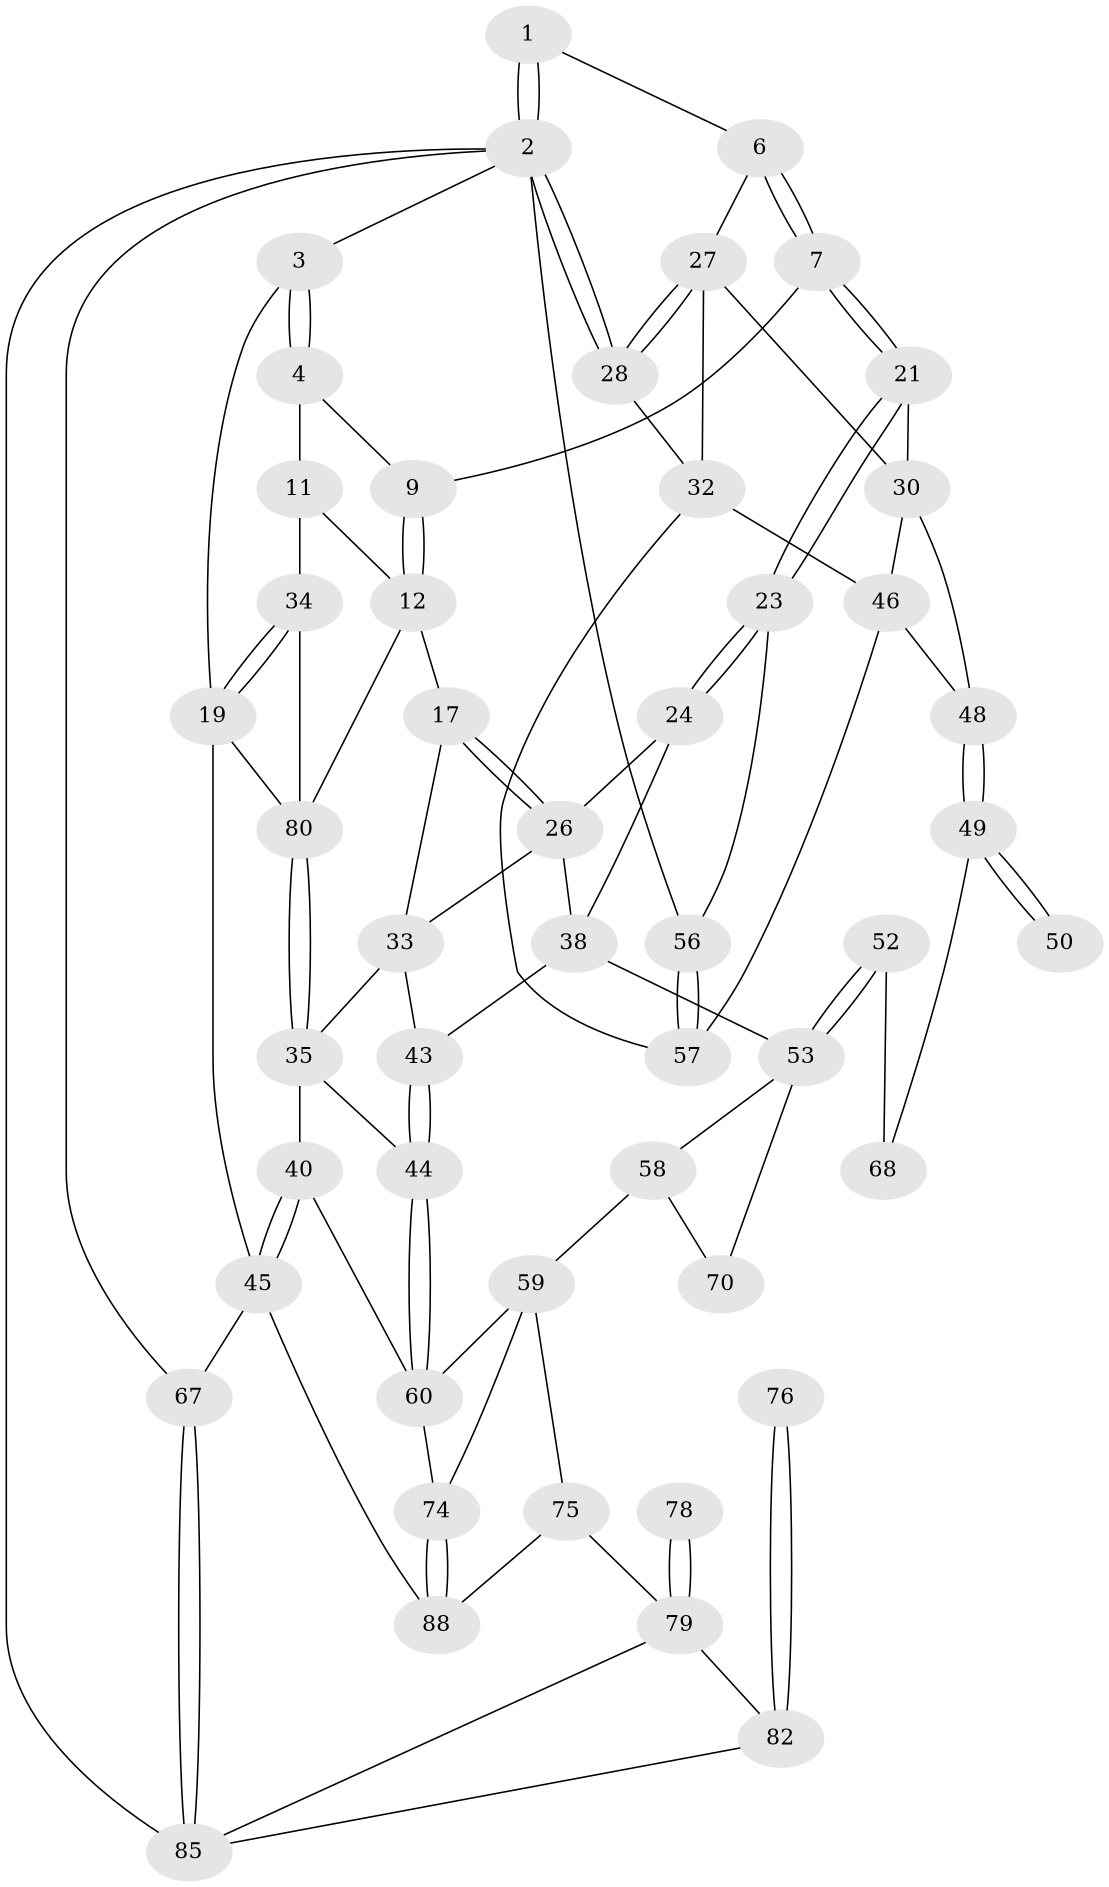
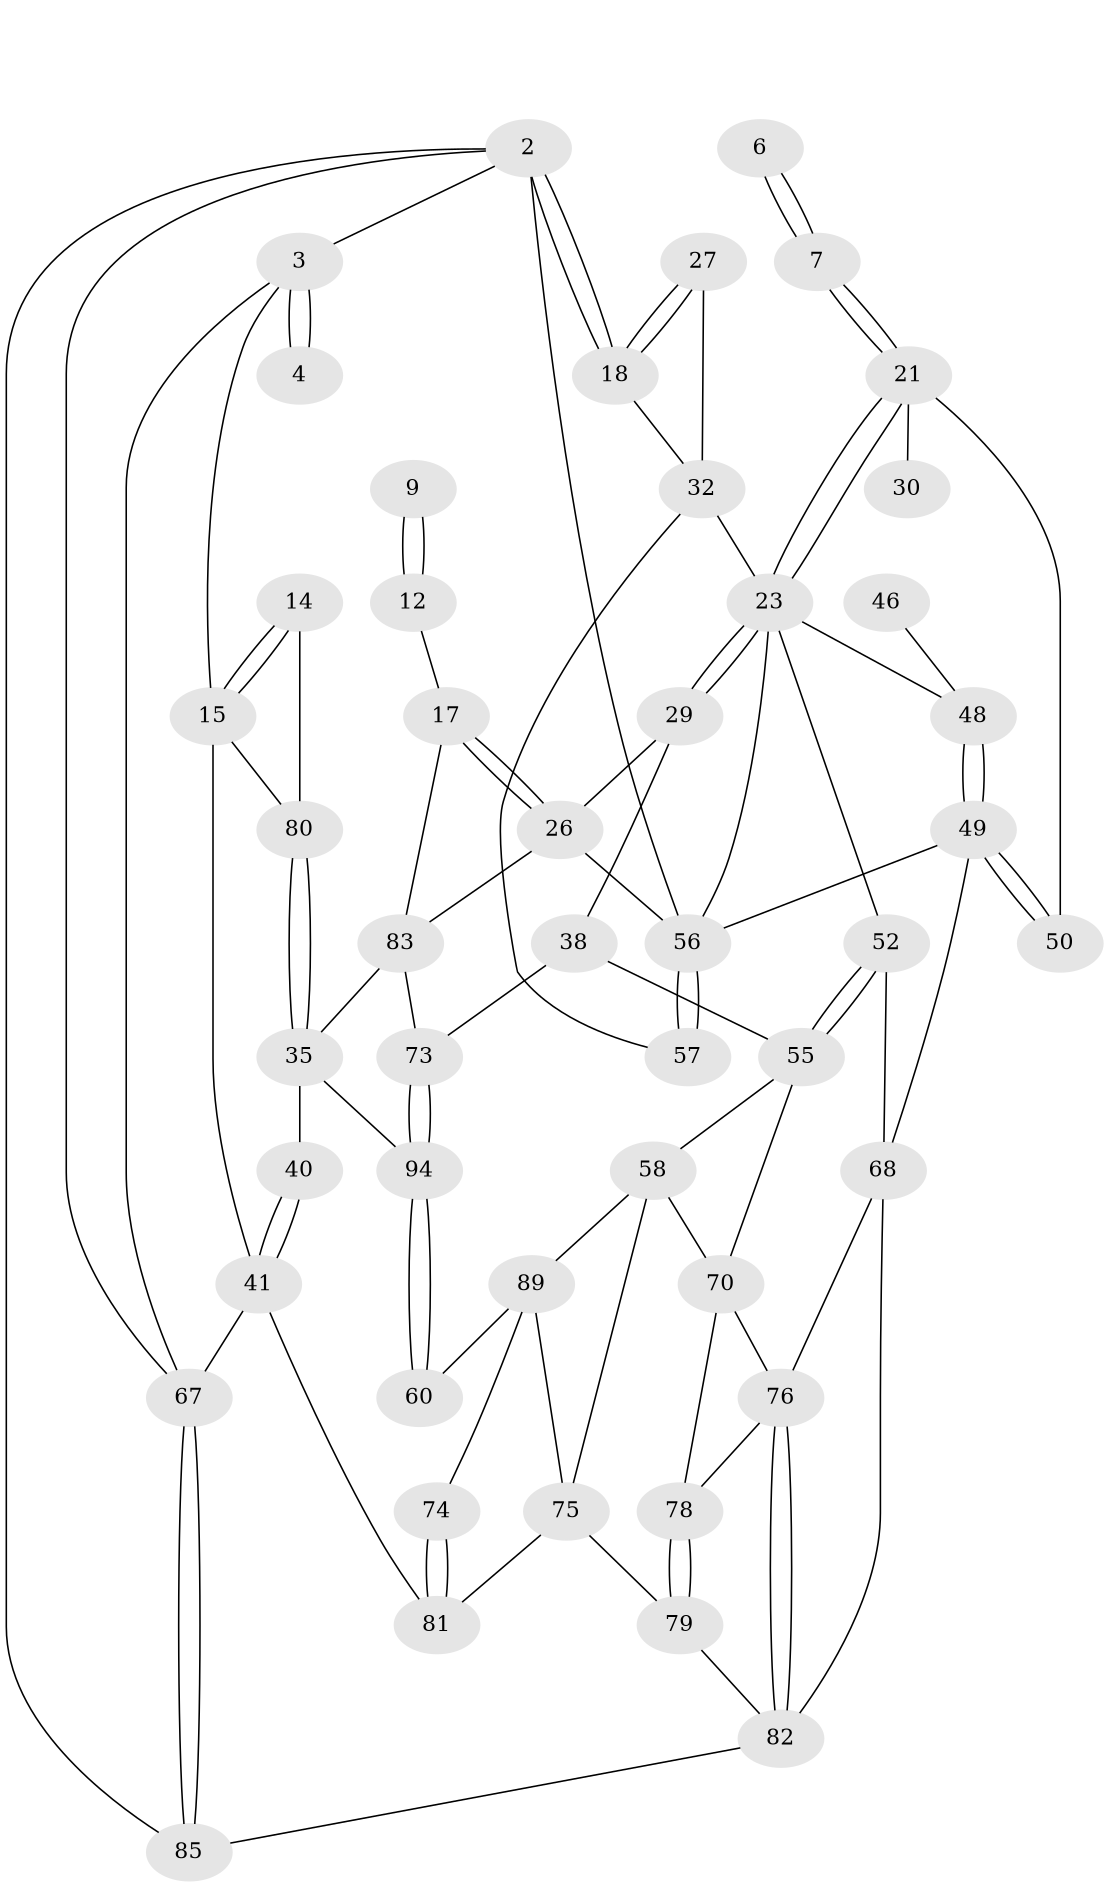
(529, 35) -> none
(732, 205) -> none
(805, 375) -> none
(615, 376) -> (615, 376)
(637, 423) -> none
(356, 432) -> none
(300, 489) -> none
(897, 546) -> none
(797, 548) -> (736, 546)
(951, 600) -> (872, 660)
(300, 603) -> (300, 603)
none -> (1060, 635)
(213, 716) -> (213, 716)
(357, 716) -> none
(680, 716) -> (680, 716)
none -> (828, 773)
none -> (126, 803)
(806, 837) -> none
(567, 886) -> (624, 887)
none -> (831, 887)
(401, 944) -> (401, 944)
(420, 1057) -> (420, 1057)
(802, 1057) -> (802, 1057)
(420, 1171) -> (420, 1171)
(259, 1284) -> (259, 1284)
(360, 1284) -> none
(532, 1284) -> (532, 1284)
none -> (832, 1284)
none -> (610, 1341)
none -> (751, 1341)
none -> (701, 1398)
(428, 1454) -> none
none -> (730, 1455)
none -> (880, 1466)
(437, 1625) -> (437, 1625)
(435, 1739) -> none
